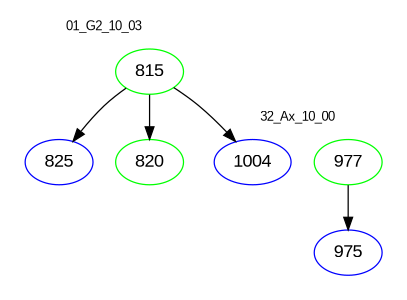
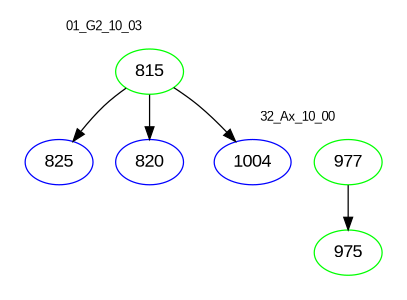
(150, 162) -> (150, 162)
(348, 253) -> (348, 253)
